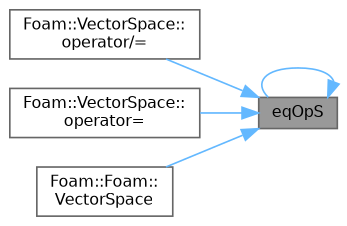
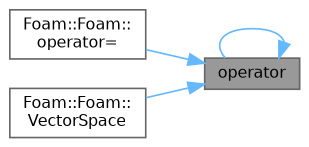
(105, 34) -> none
(105, 113) -> (78, 34)
(298, 113) -> (252, 74)
